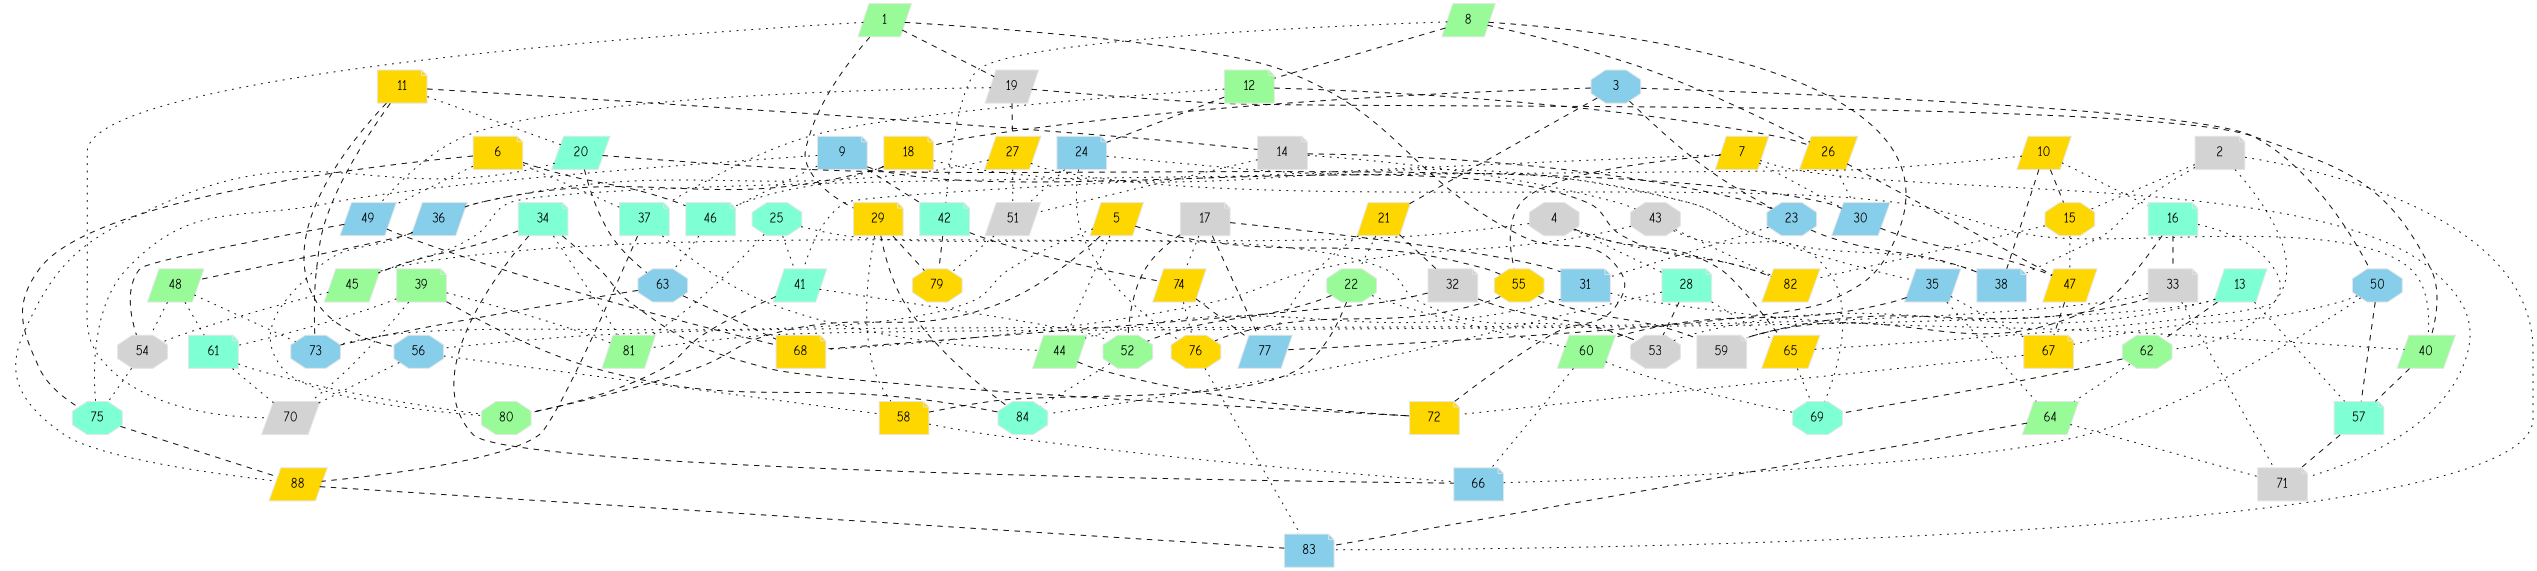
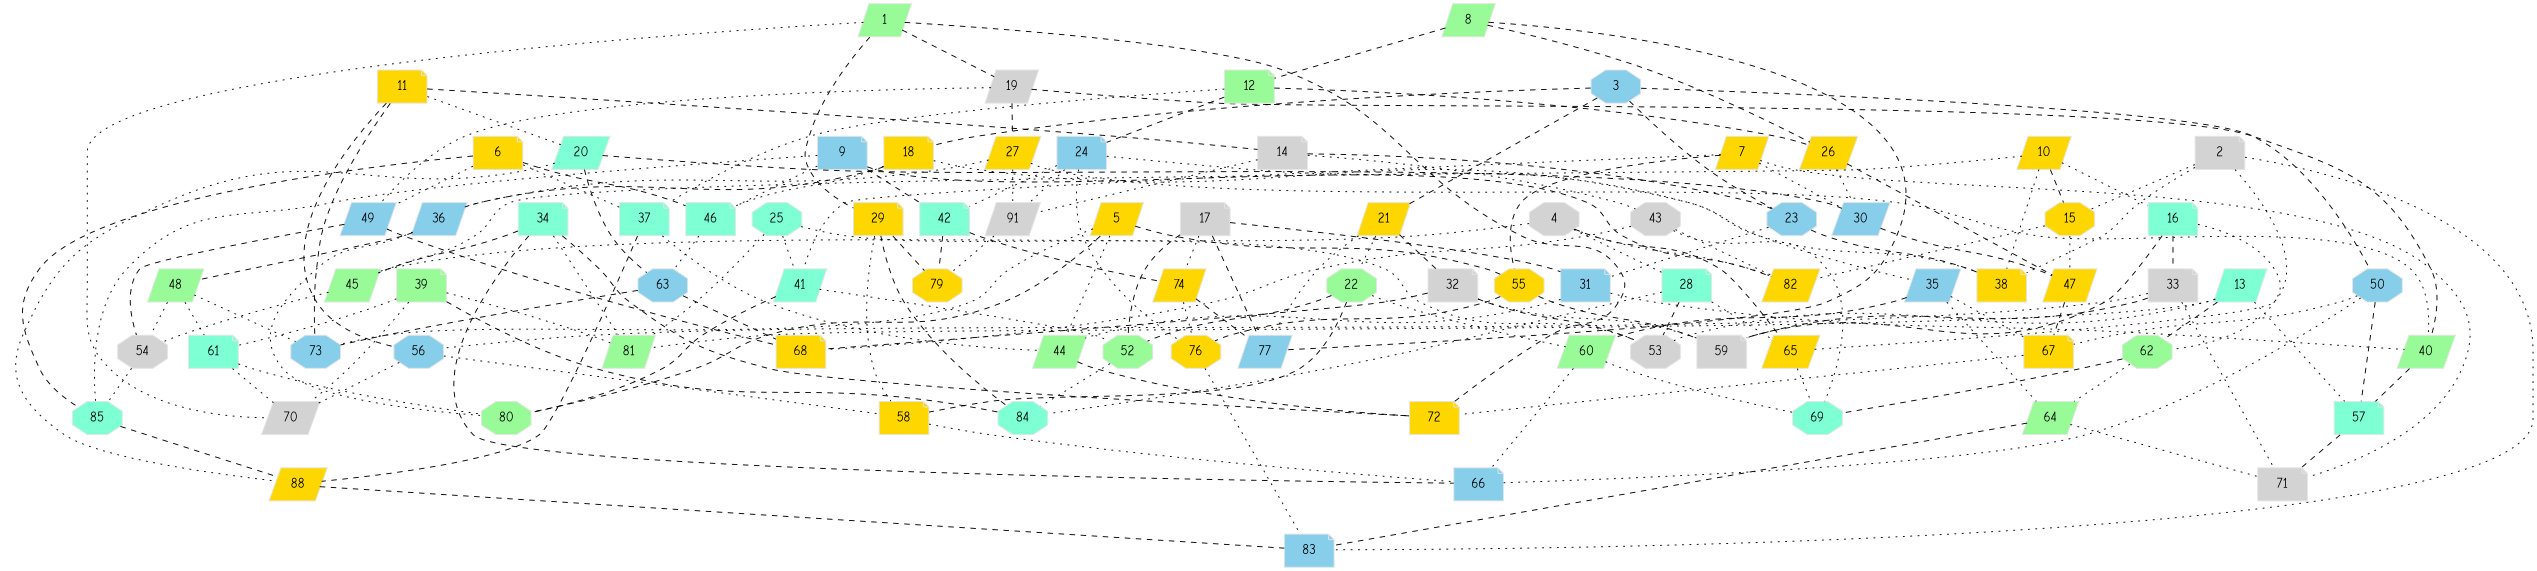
(1157, 38) -> (994, 195)
(1013, 219) -> (1013, 219)
(2023, 219) -> (2023, 219)
(2002, 285) -> (2002, 285)
none -> (1587, 319)
(97, 418) -> (97, 418)
